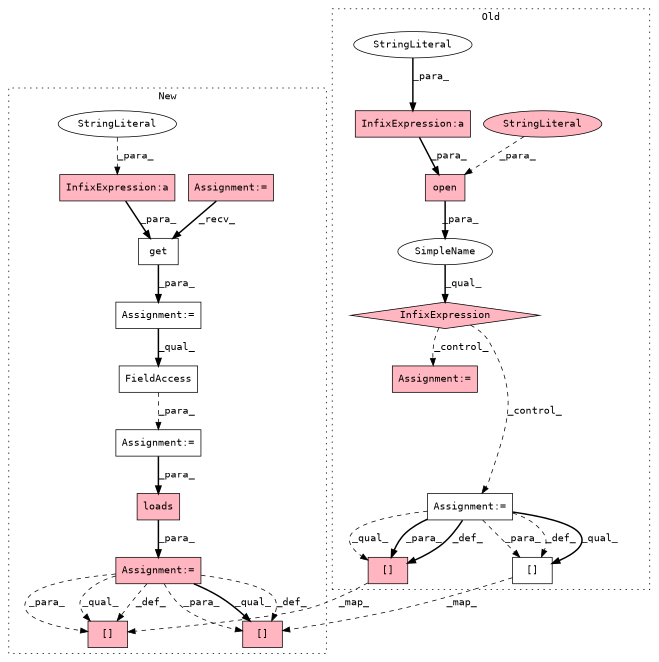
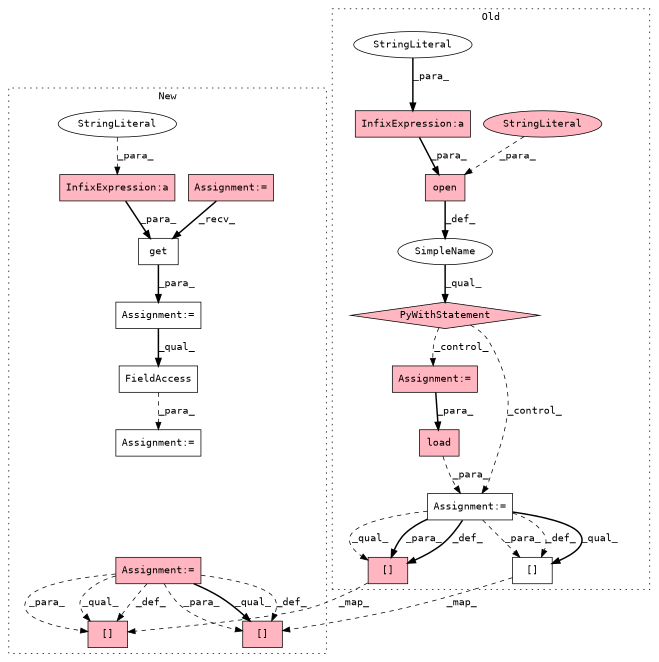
(461, 220) -> (461, 220)
(445, 315) -> (445, 315)
none -> (439, 443)
(158, 507) -> none
